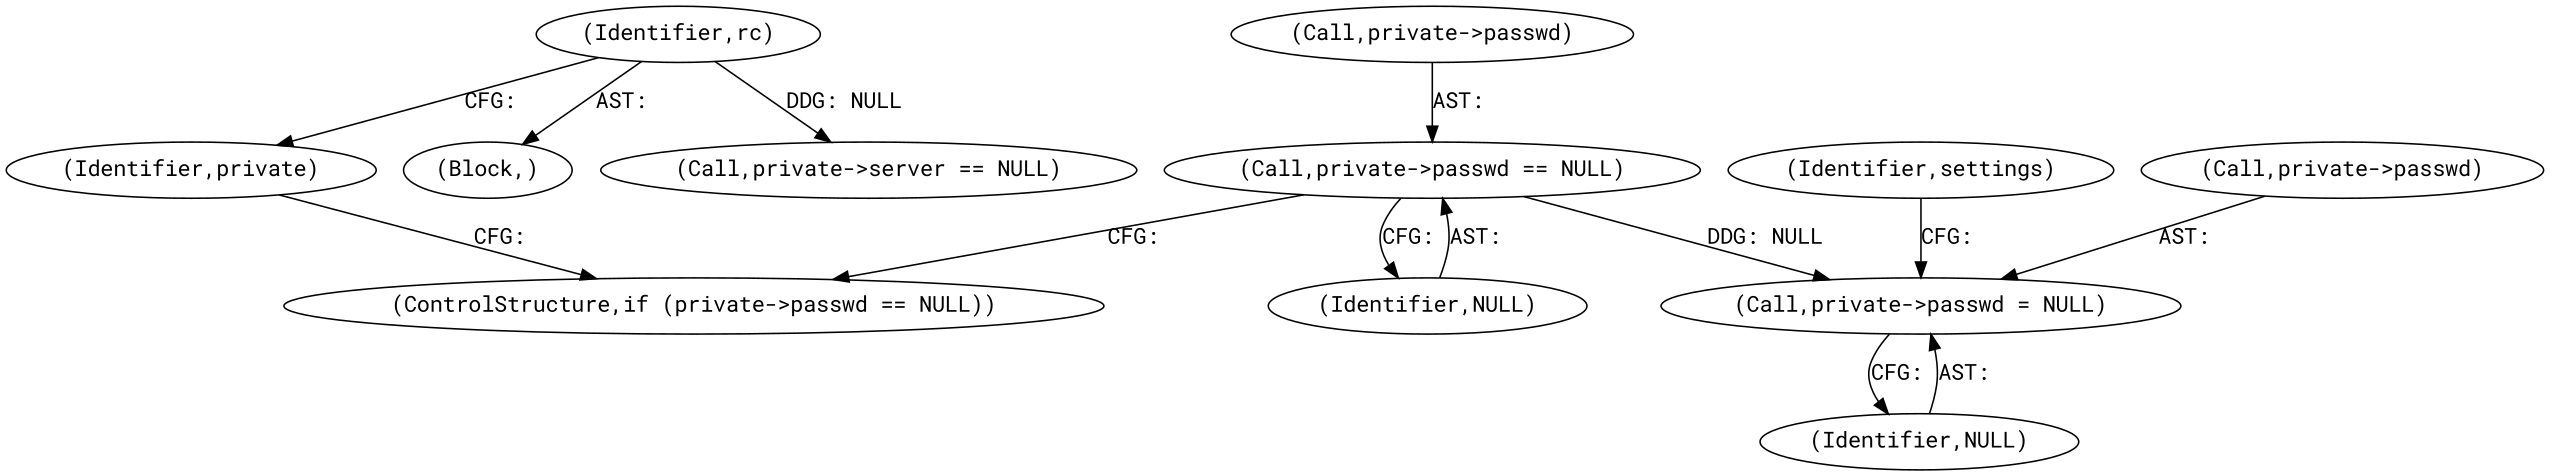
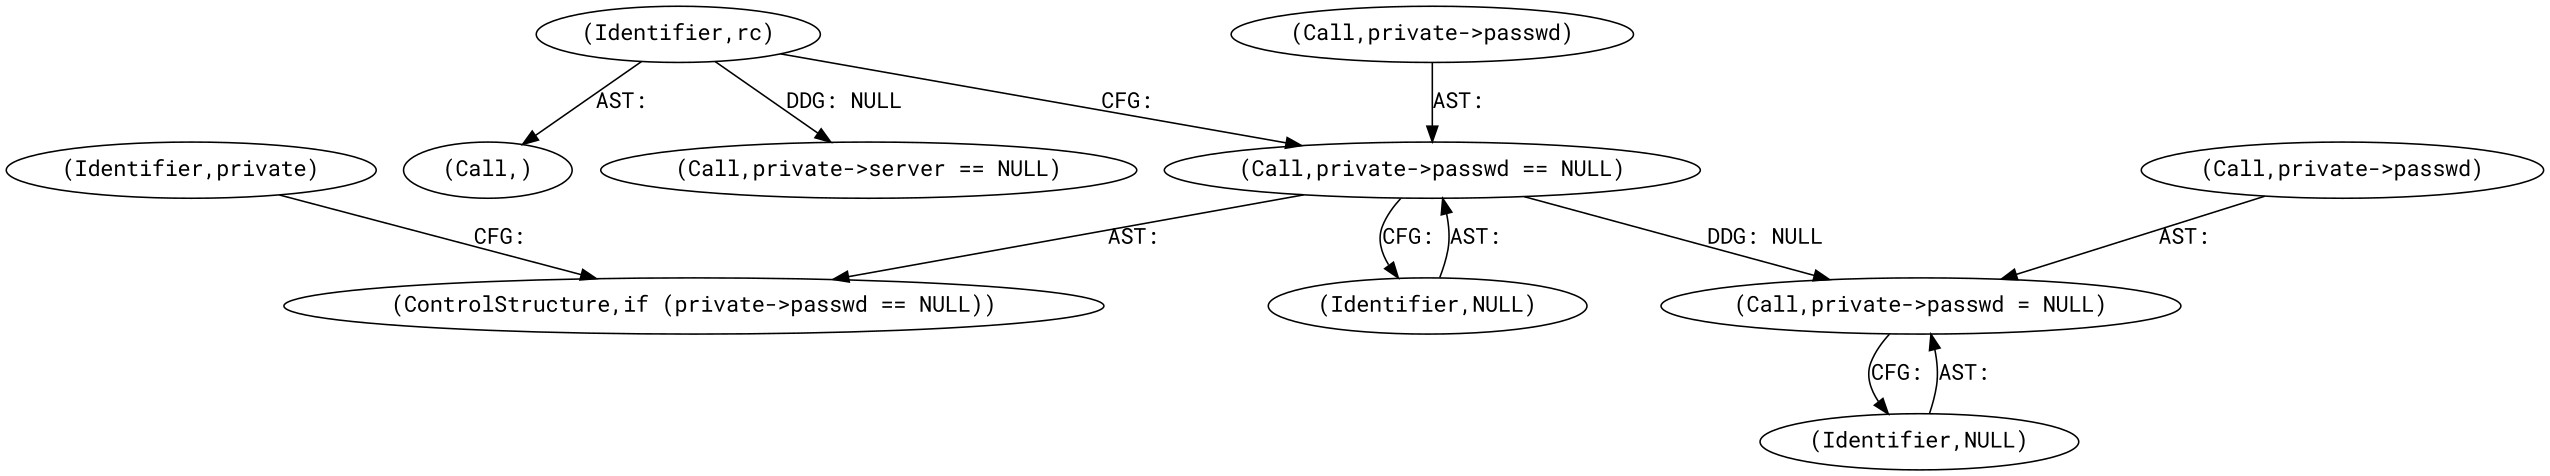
(445, 99) -> (1033, 98)
(488, 170) -> (488, 170)
(1921, 170) -> none
(1140, 238) -> (1140, 238)
